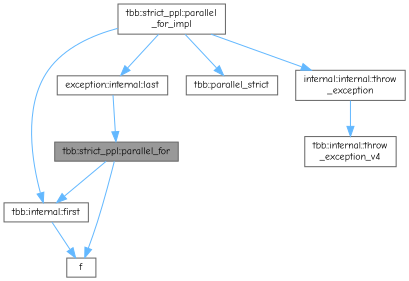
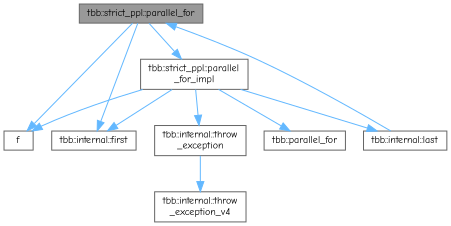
none -> (162, 37)
(112, 85) -> (405, 141)
(232, 85) -> (305, 141)
(350, 85) -> (200, 141)
(61, 236) -> (91, 106)
